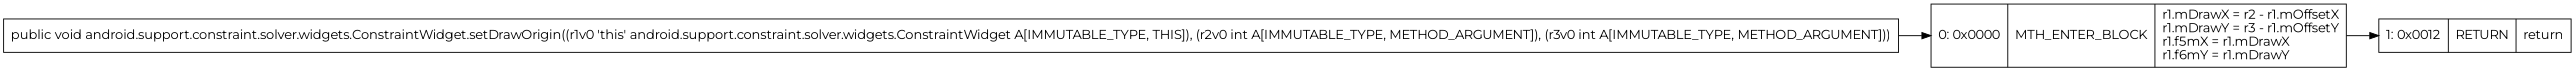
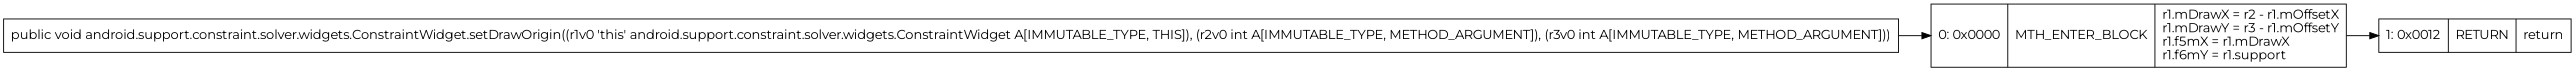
(2226, 56) -> (2224, 56)
